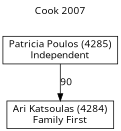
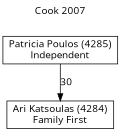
(66, 82) -> (66, 82)
